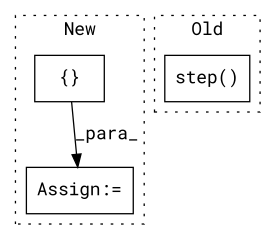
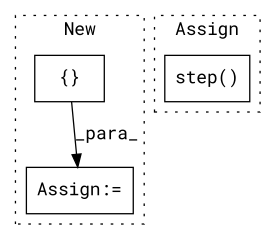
(207, 30) -> (207, 30)
